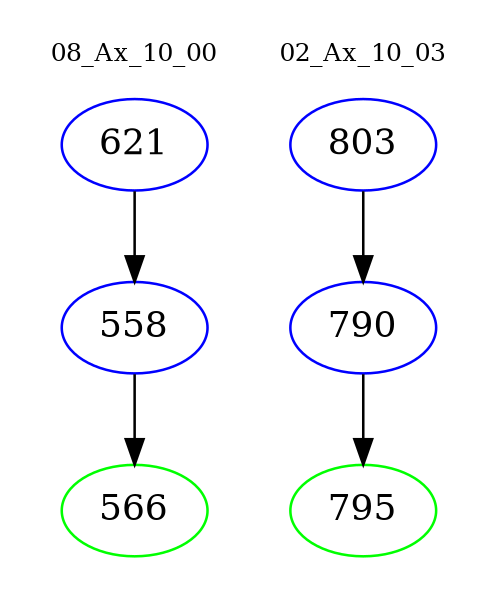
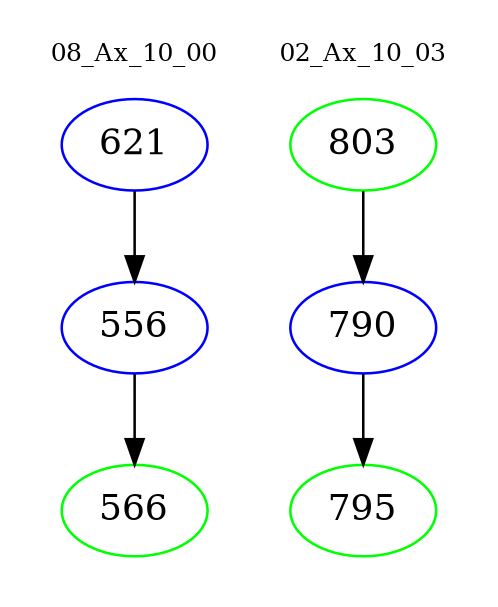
(363, 145) -> (363, 145)
(135, 328) -> (135, 328)
